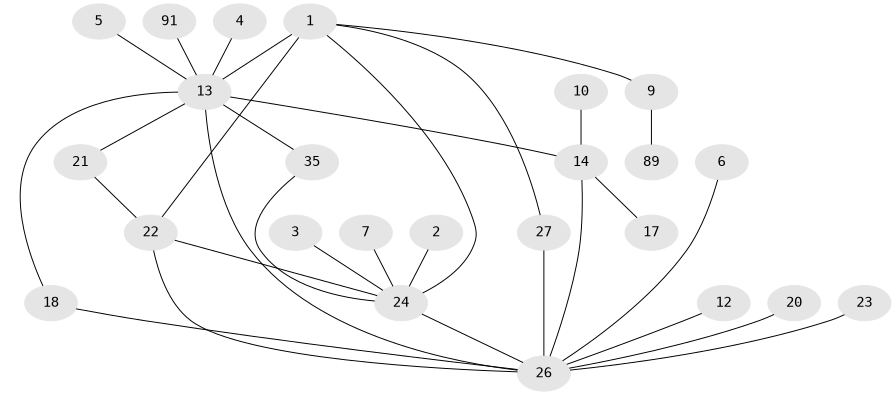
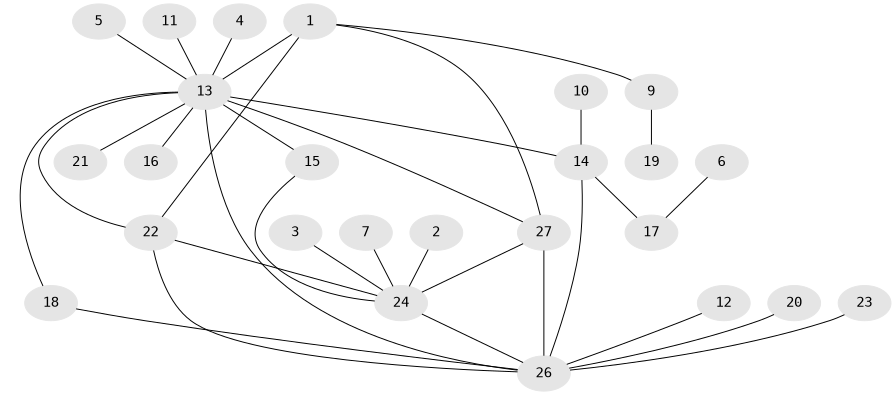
(169, 22) -> (169, 22)
none -> (377, 157)
(442, 157) -> (473, 268)
none -> (151, 162)
(312, 162) -> (312, 162)
(651, 162) -> (651, 162)
(115, 197) -> (50, 140)
(658, 284) -> (687, 197)
